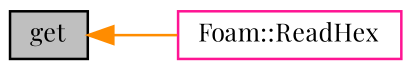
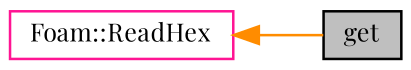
(146, 35) -> (291, 35)
